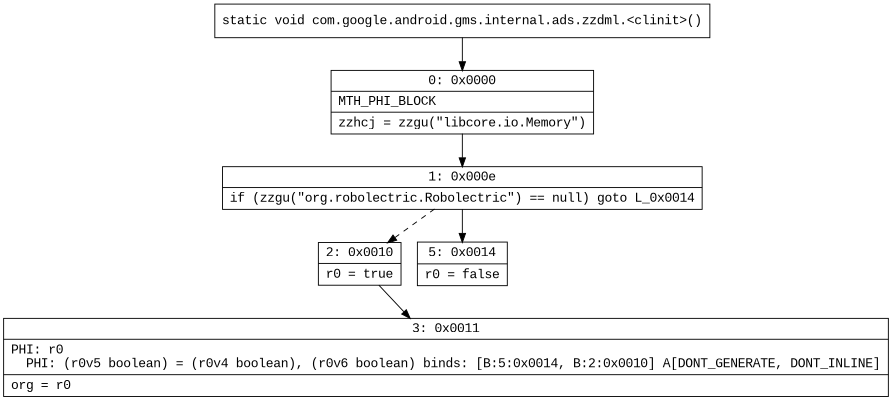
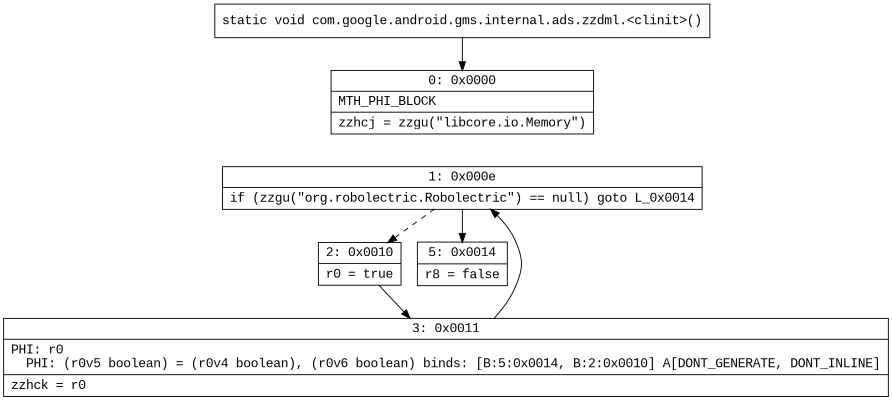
(462, 146) -> (521, 268)
(462, 274) -> (462, 274)
(41, 385) -> (49, 385)
